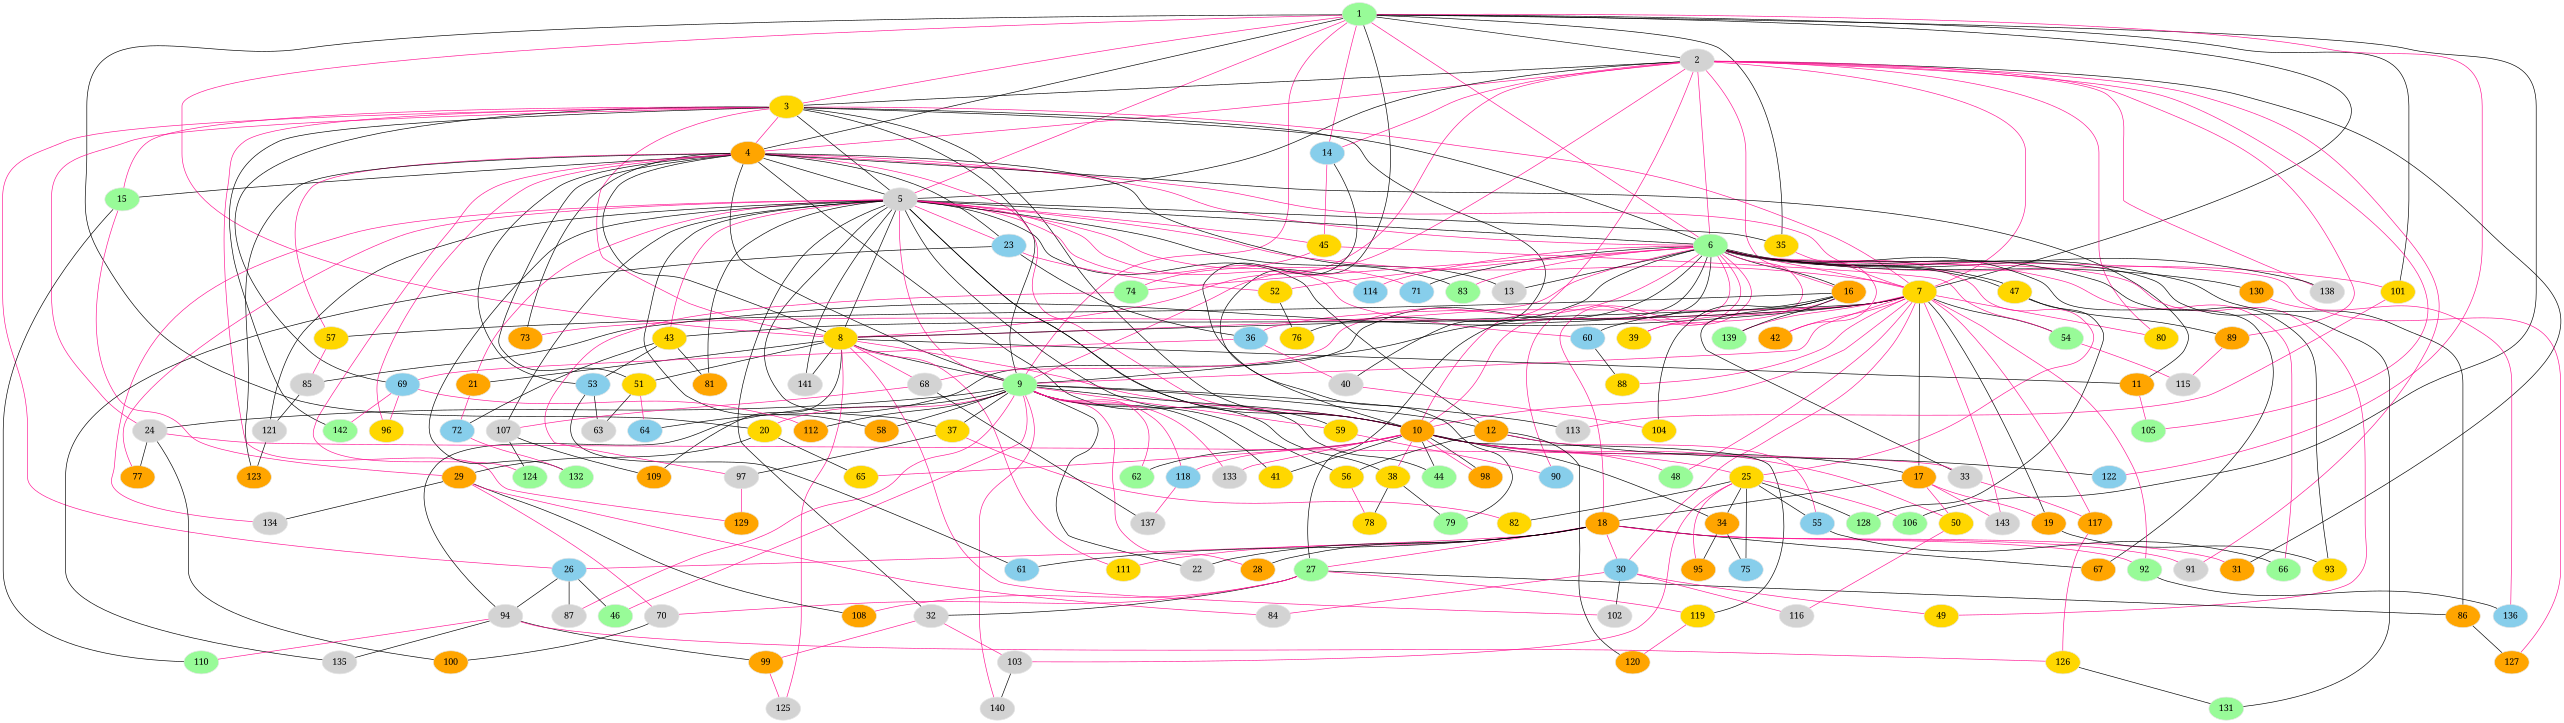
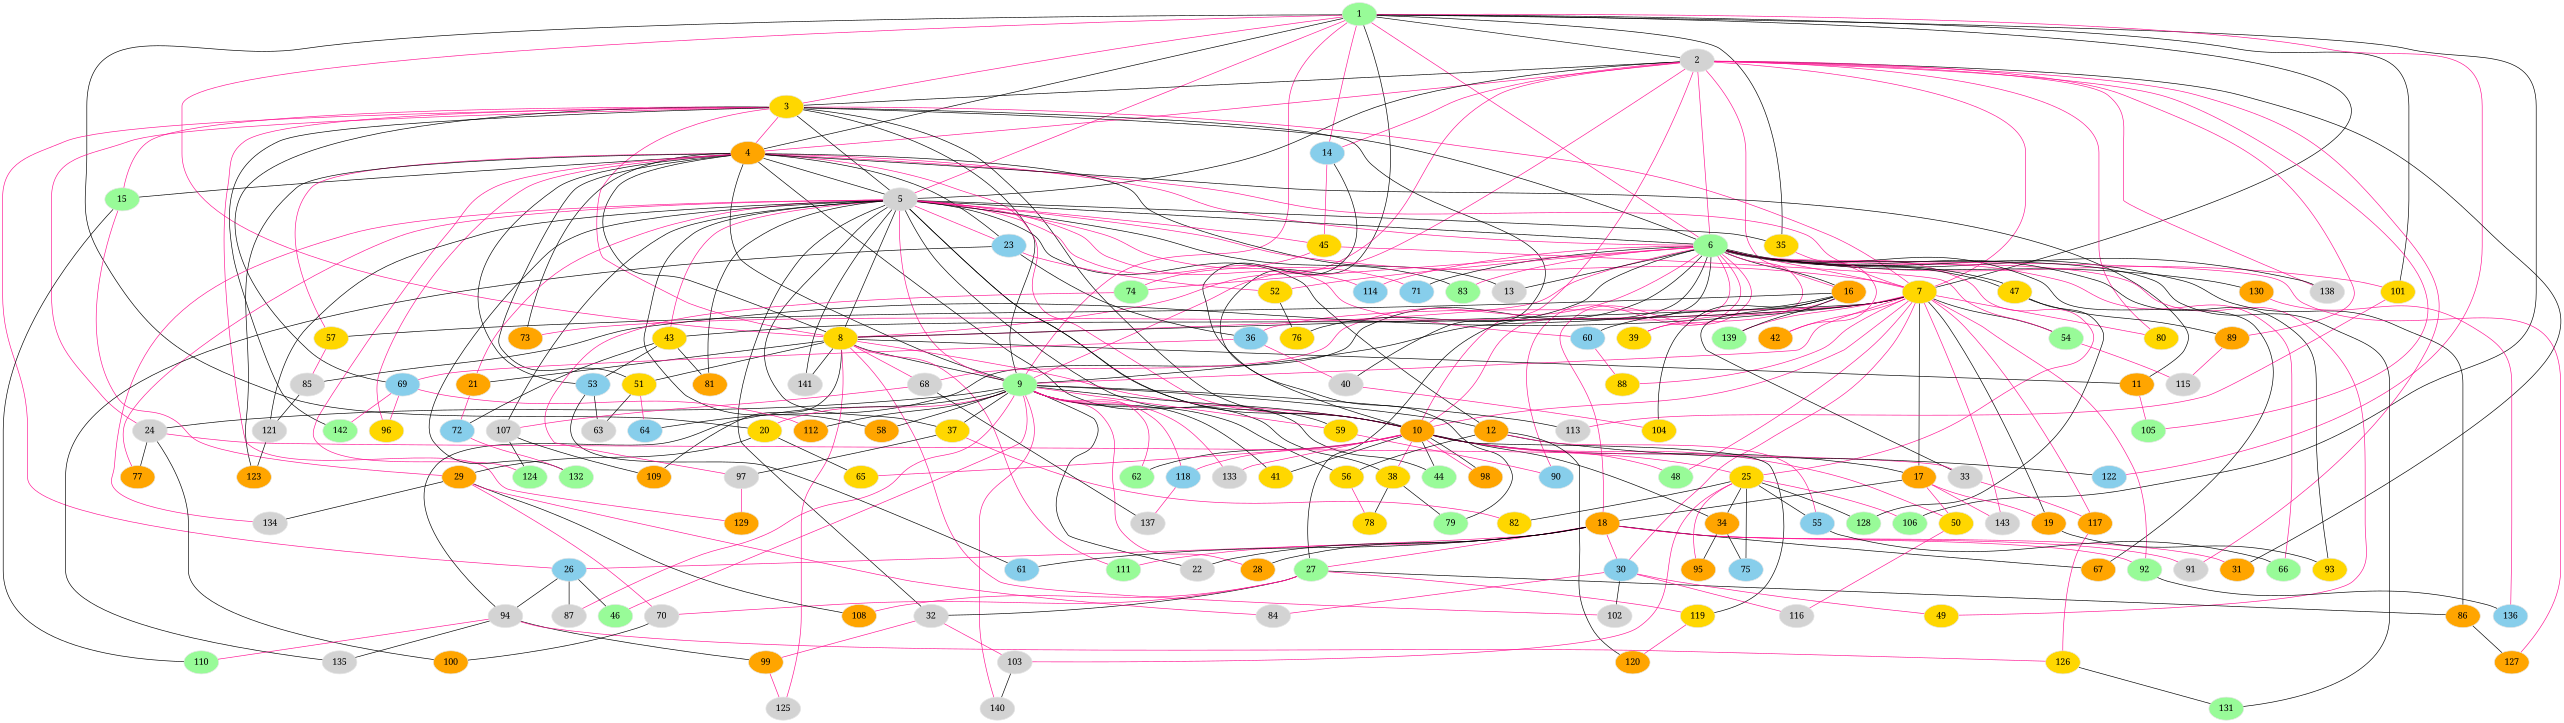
(1601, 356) -> (1601, 356)
(1123, 570) -> (1123, 570)
